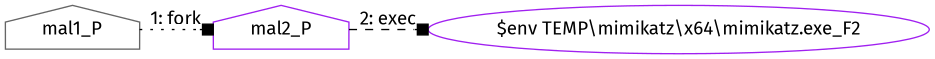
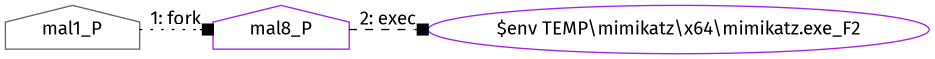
(281, 30) -> (281, 30)
